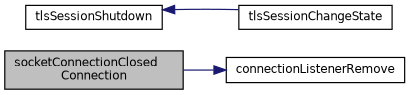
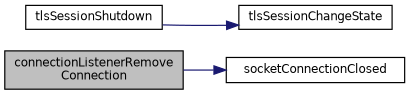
(207, 9) -> (194, 25)
(94, 70) -> (94, 70)
(315, 70) -> (315, 70)
